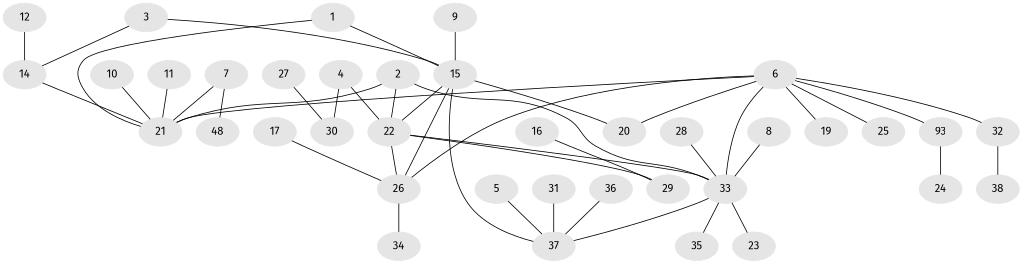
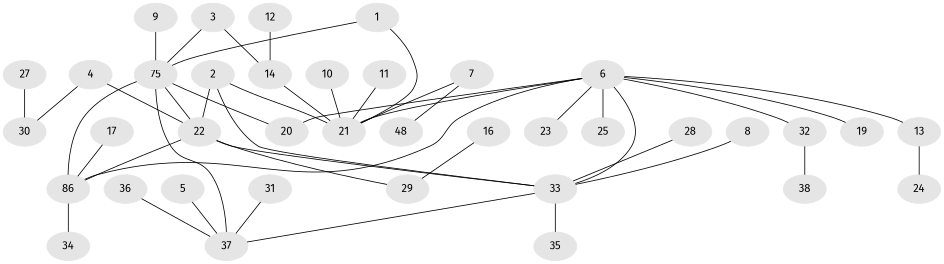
(455, 75) -> (156, 75)
(941, 132) -> (919, 132)
(399, 189) -> (68, 189)
(740, 218) -> (574, 103)
